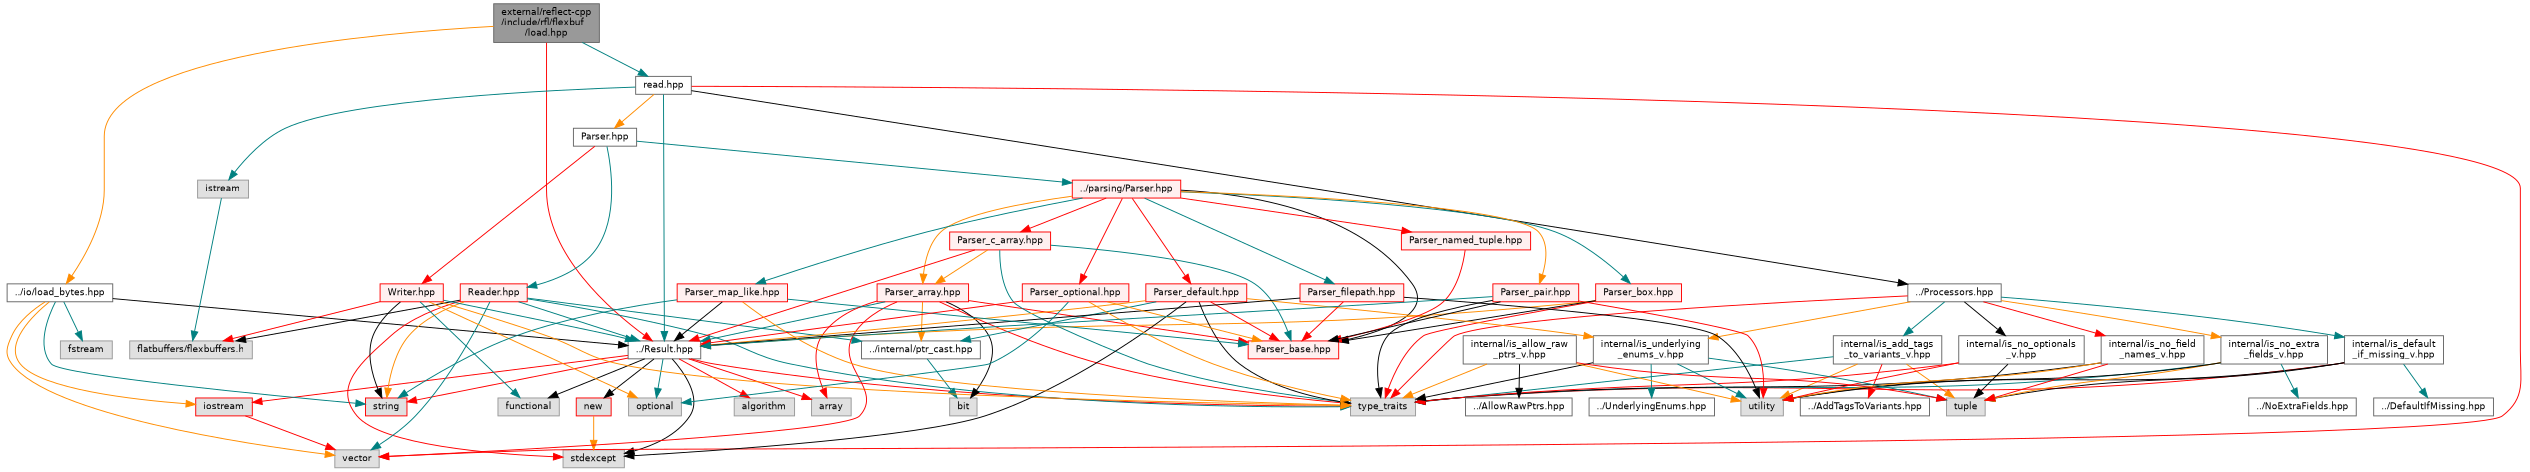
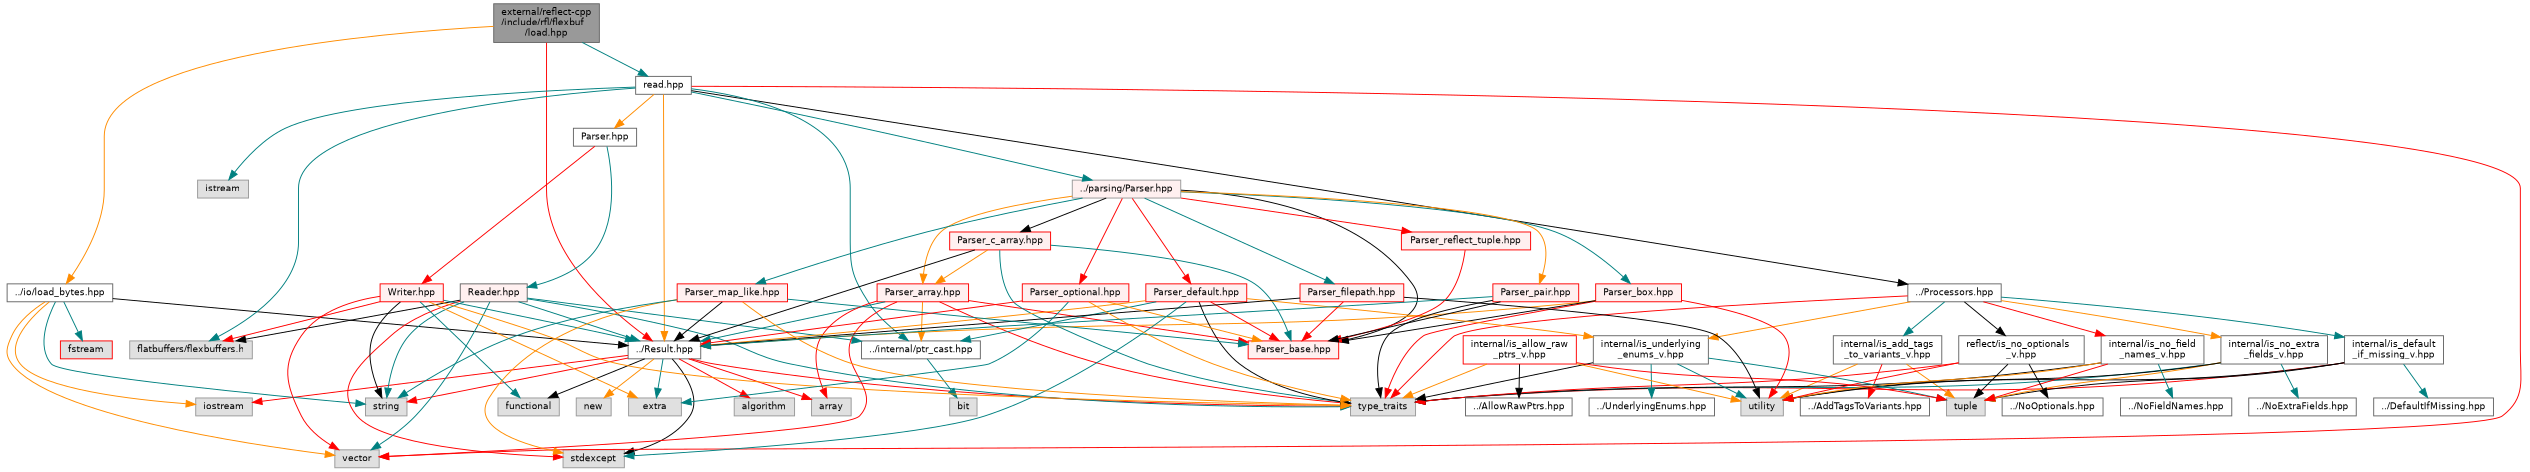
(850, 162) -> (887, 134)
none -> (847, 169)
(1126, 189) -> (1126, 189)
(664, 213) -> (664, 213)
(1068, 213) -> (1068, 213)
(1466, 241) -> (1466, 241)
(208, 265) -> (365, 134)
(494, 293) -> (494, 293)
(837, 294) -> (837, 294)
(1691, 322) -> (1763, 322)
(412, 333) -> (412, 333)
(991, 343) -> none
(86, 350) -> (86, 350)
(1520, 350) -> (1520, 350)
(2021, 350) -> (2021, 350)
(633, 375) -> (633, 375)
(1619, 380) -> none
(224, 407) -> (224, 407)
(386, 407) -> (386, 407)
(594, 407) -> (594, 407)
(655, 407) -> (655, 407)
none -> (2053, 407)
none -> (2176, 407)
(594, 428) -> (524, 359)
(926, 428) -> (926, 428)
(286, 431) -> (292, 352)
